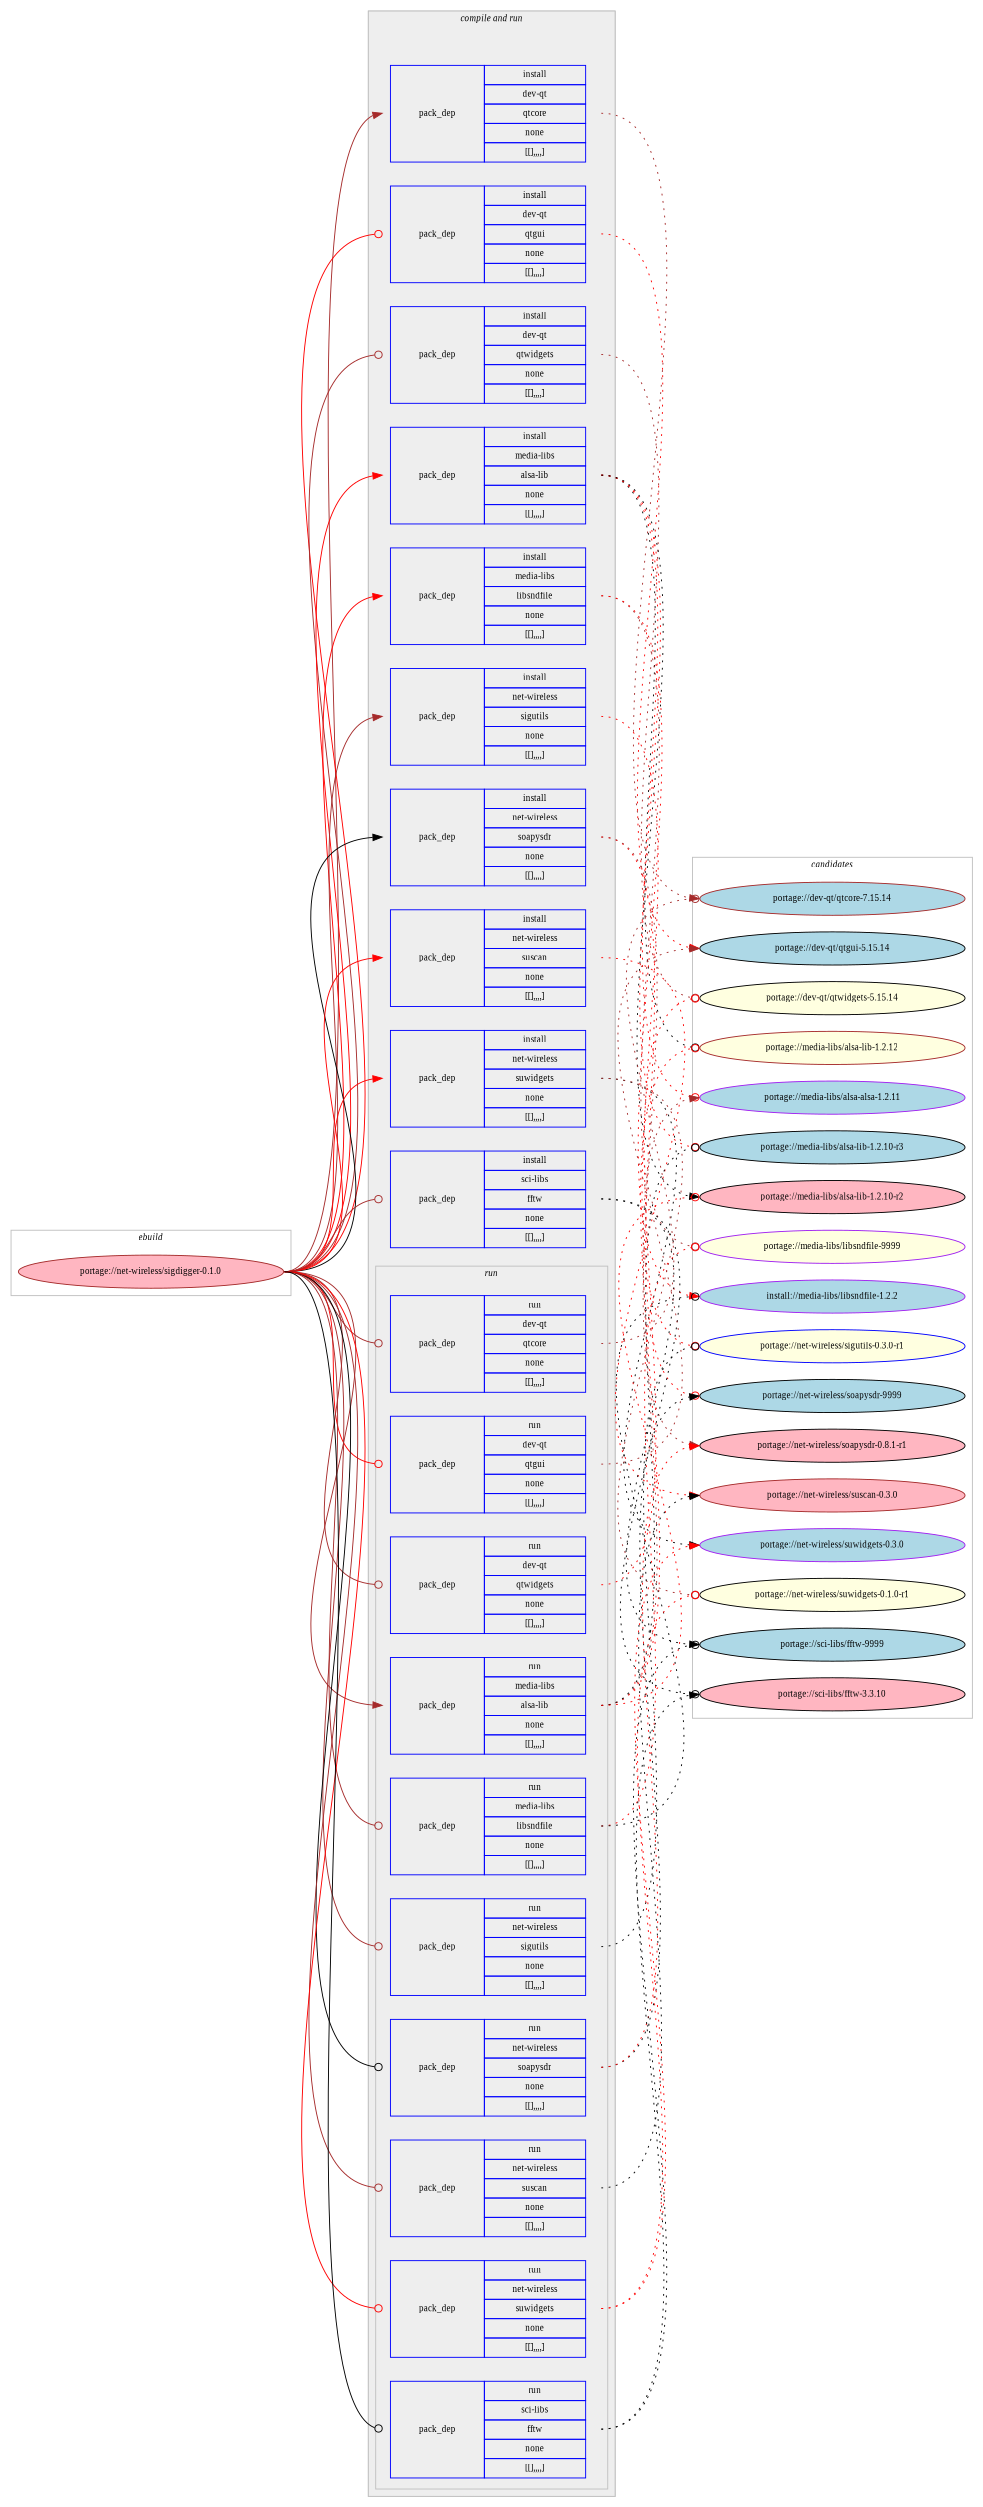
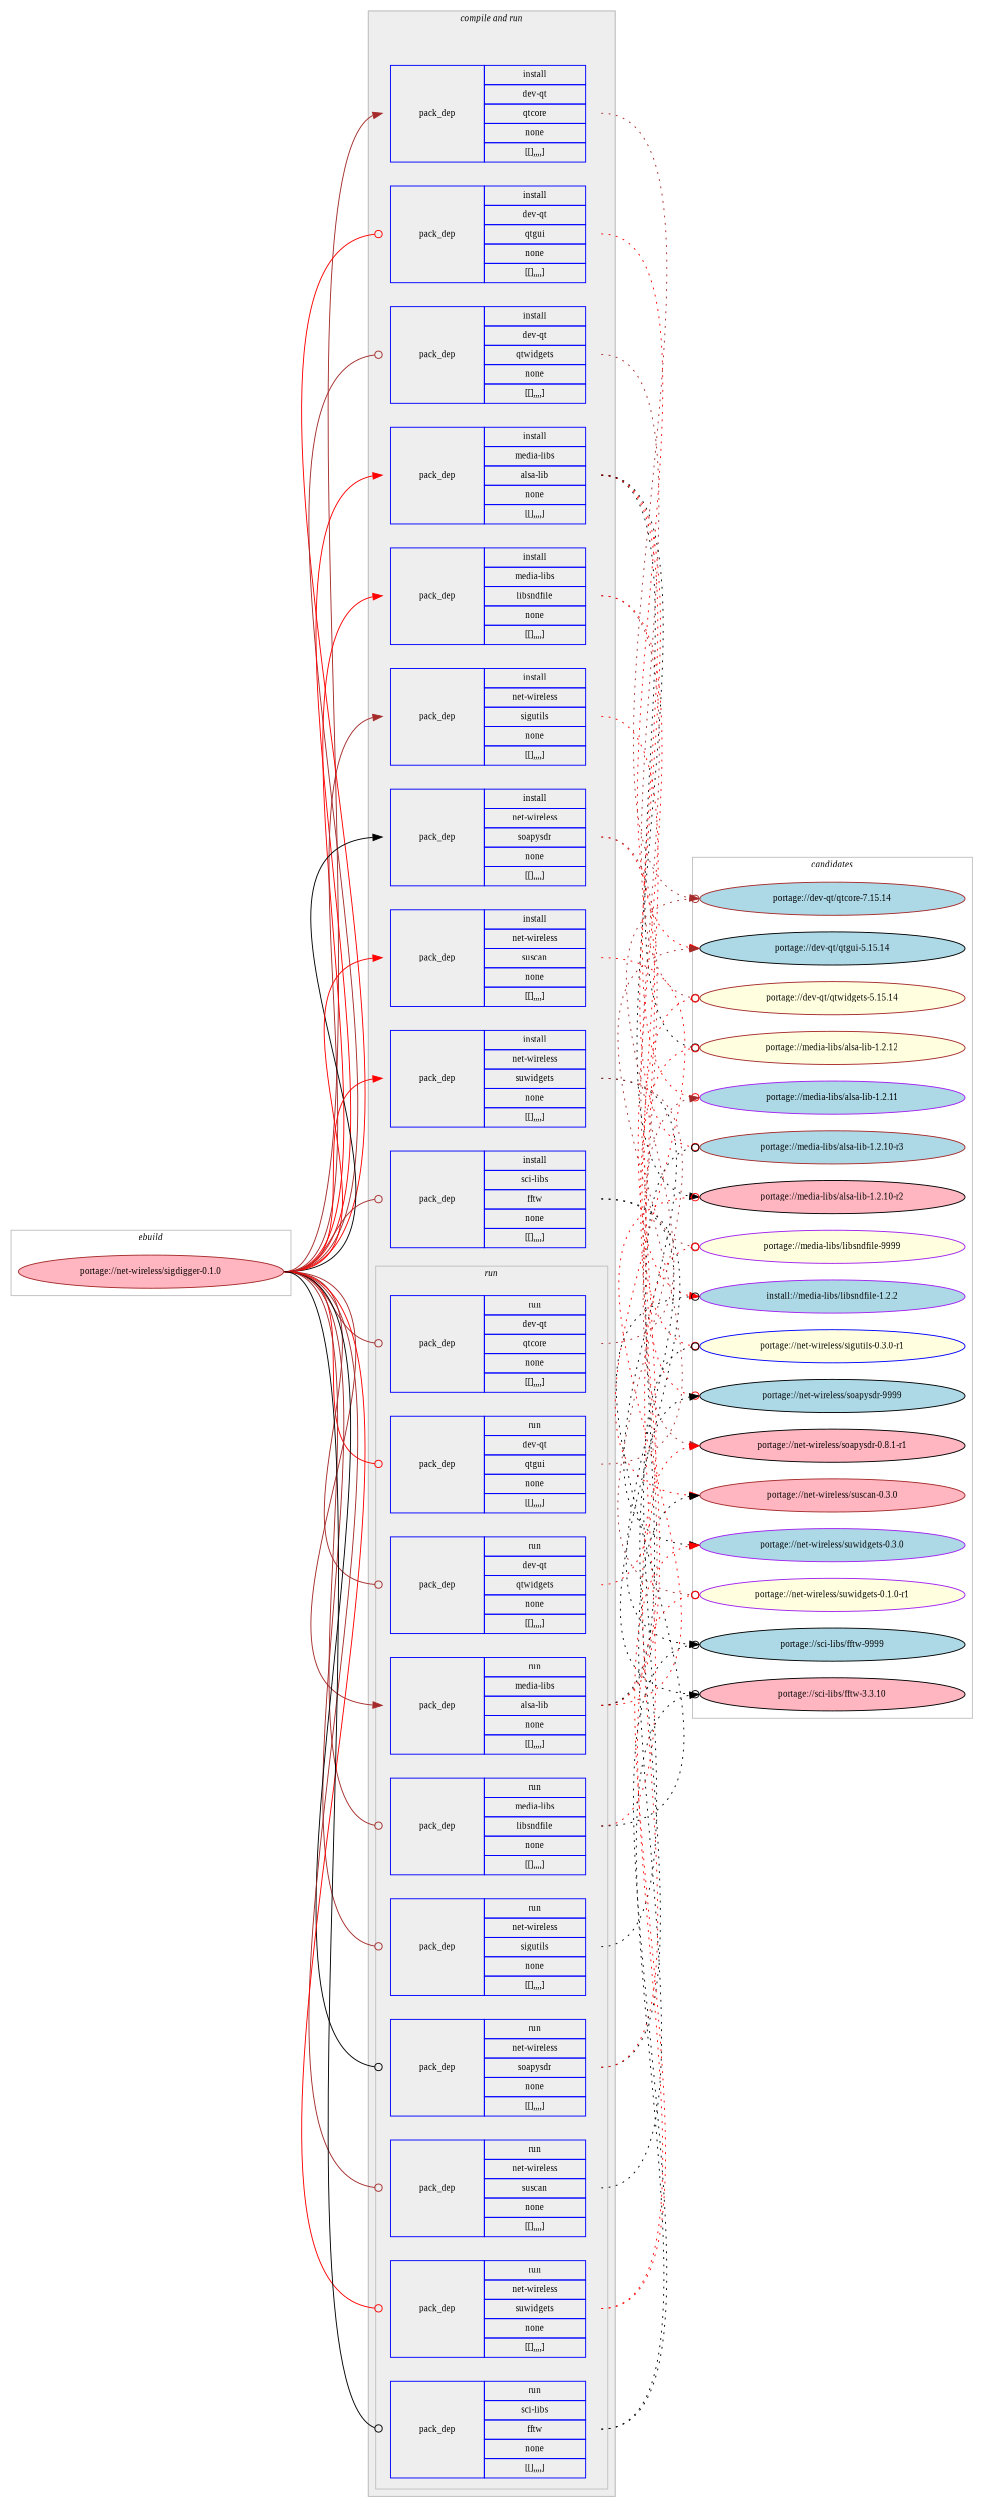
(832, 998) -> (832, 998)
(832, 1098) -> (832, 1098)
(832, 1147) -> (832, 1147)
(832, 1595) -> (832, 1595)
